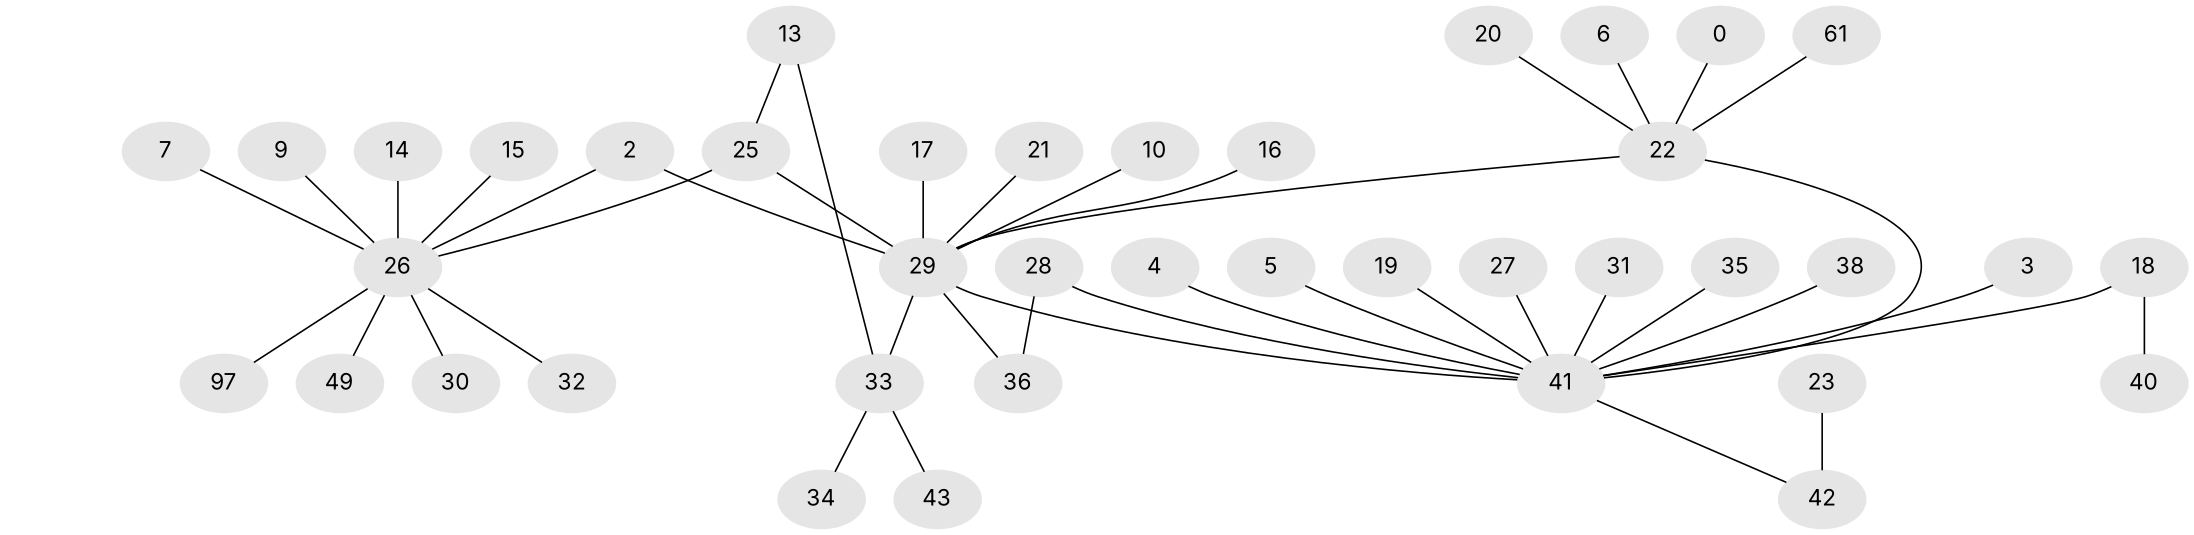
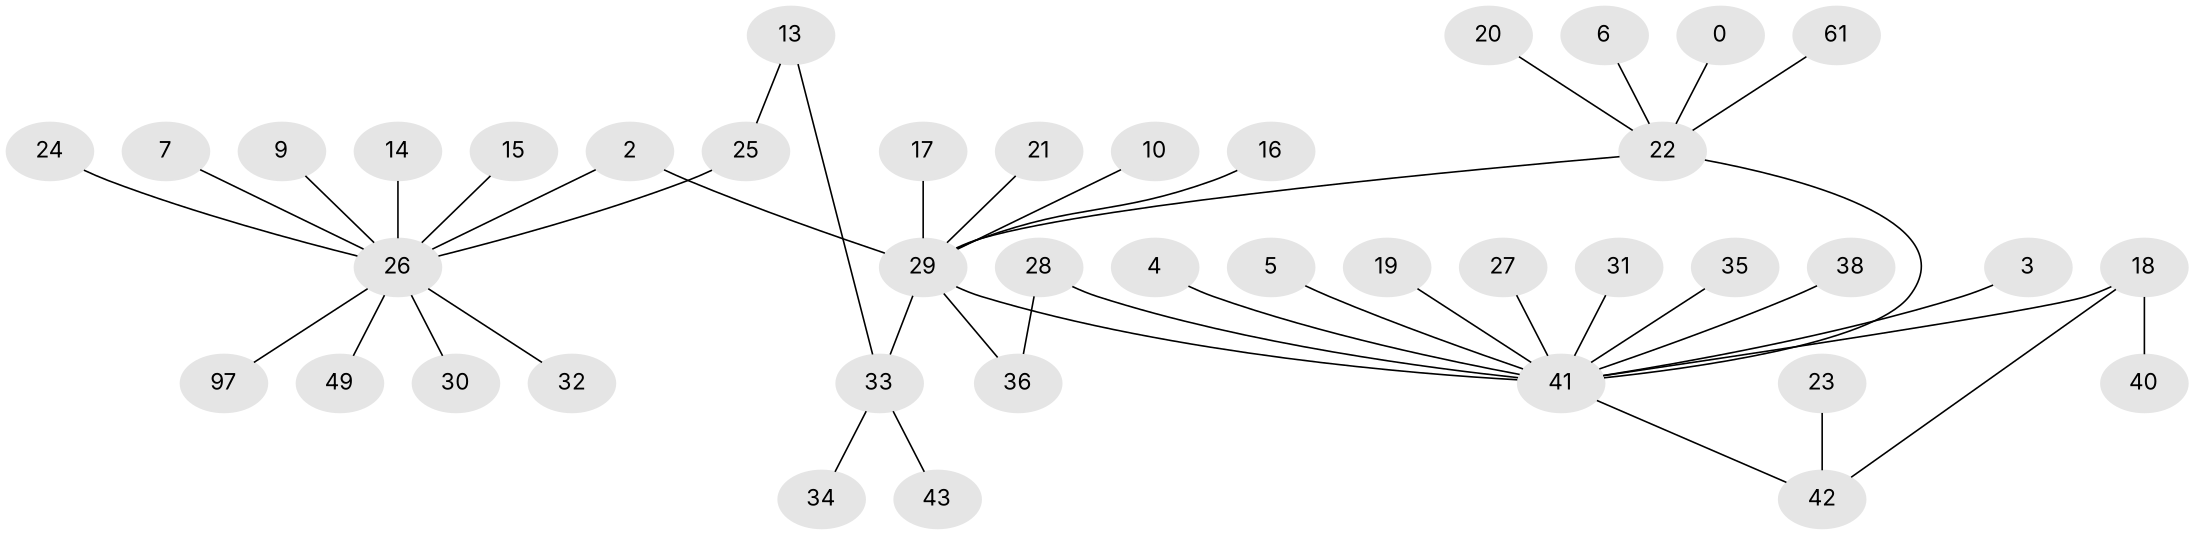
none -> (50, 151)
(823, 202) -> none
none -> (1984, 383)
